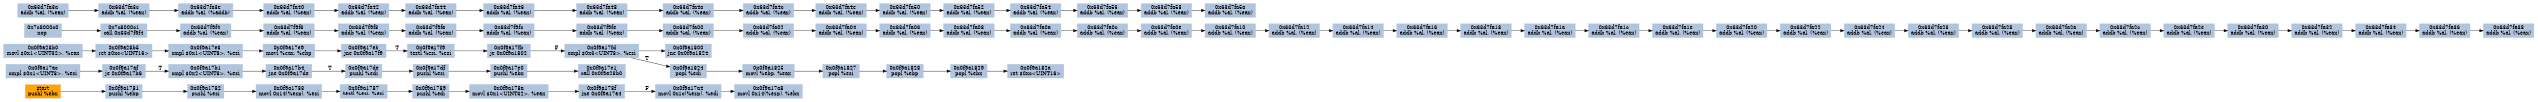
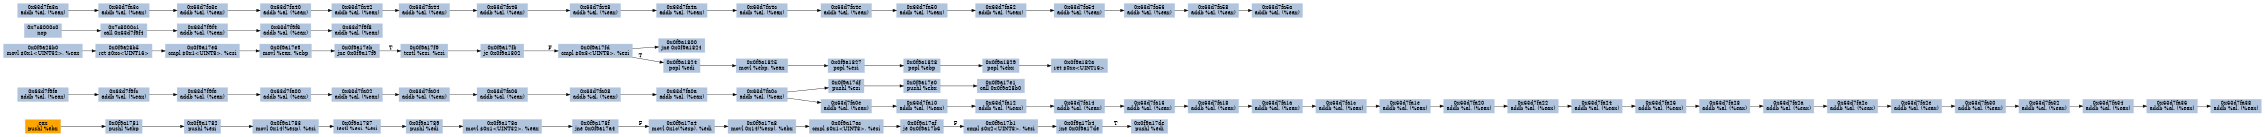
(206, 10) -> (202, 10)
(395, 31) -> none
(160, 68) -> (956, 124)
(396, 71) -> (806, 90)
(43, 91) -> (43, 126)
none -> (801, 126)
